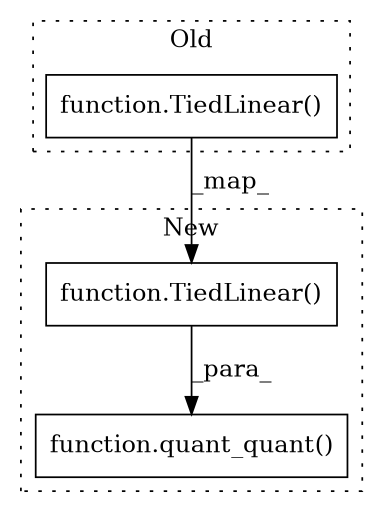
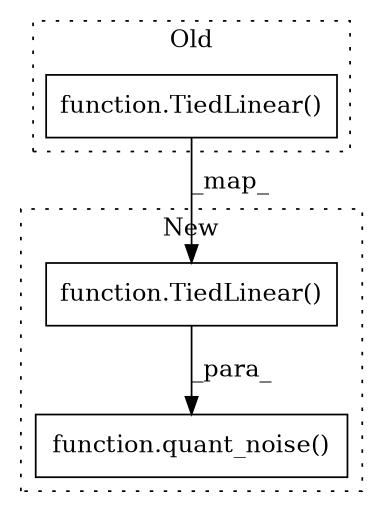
(192, 446) -> (192, 446)
